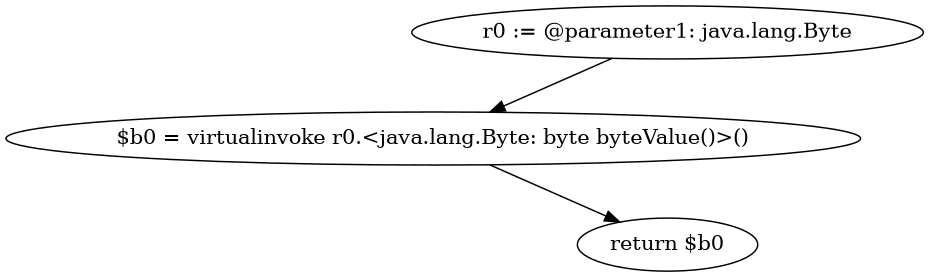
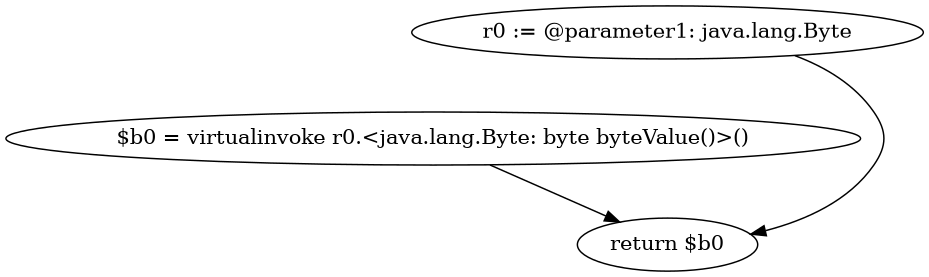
(558, 82) -> (880, 153)
